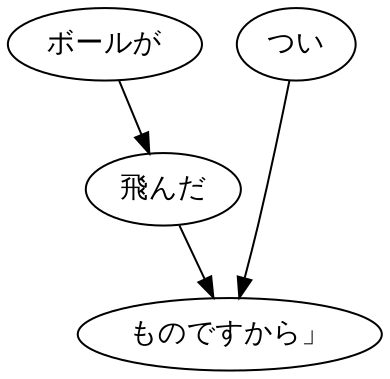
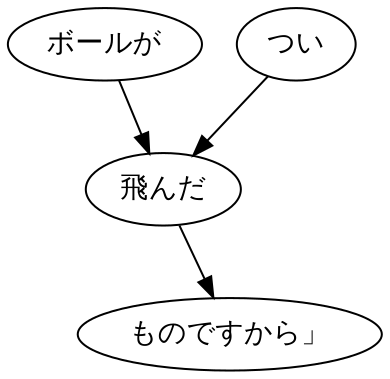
(269, 180) -> (238, 108)
